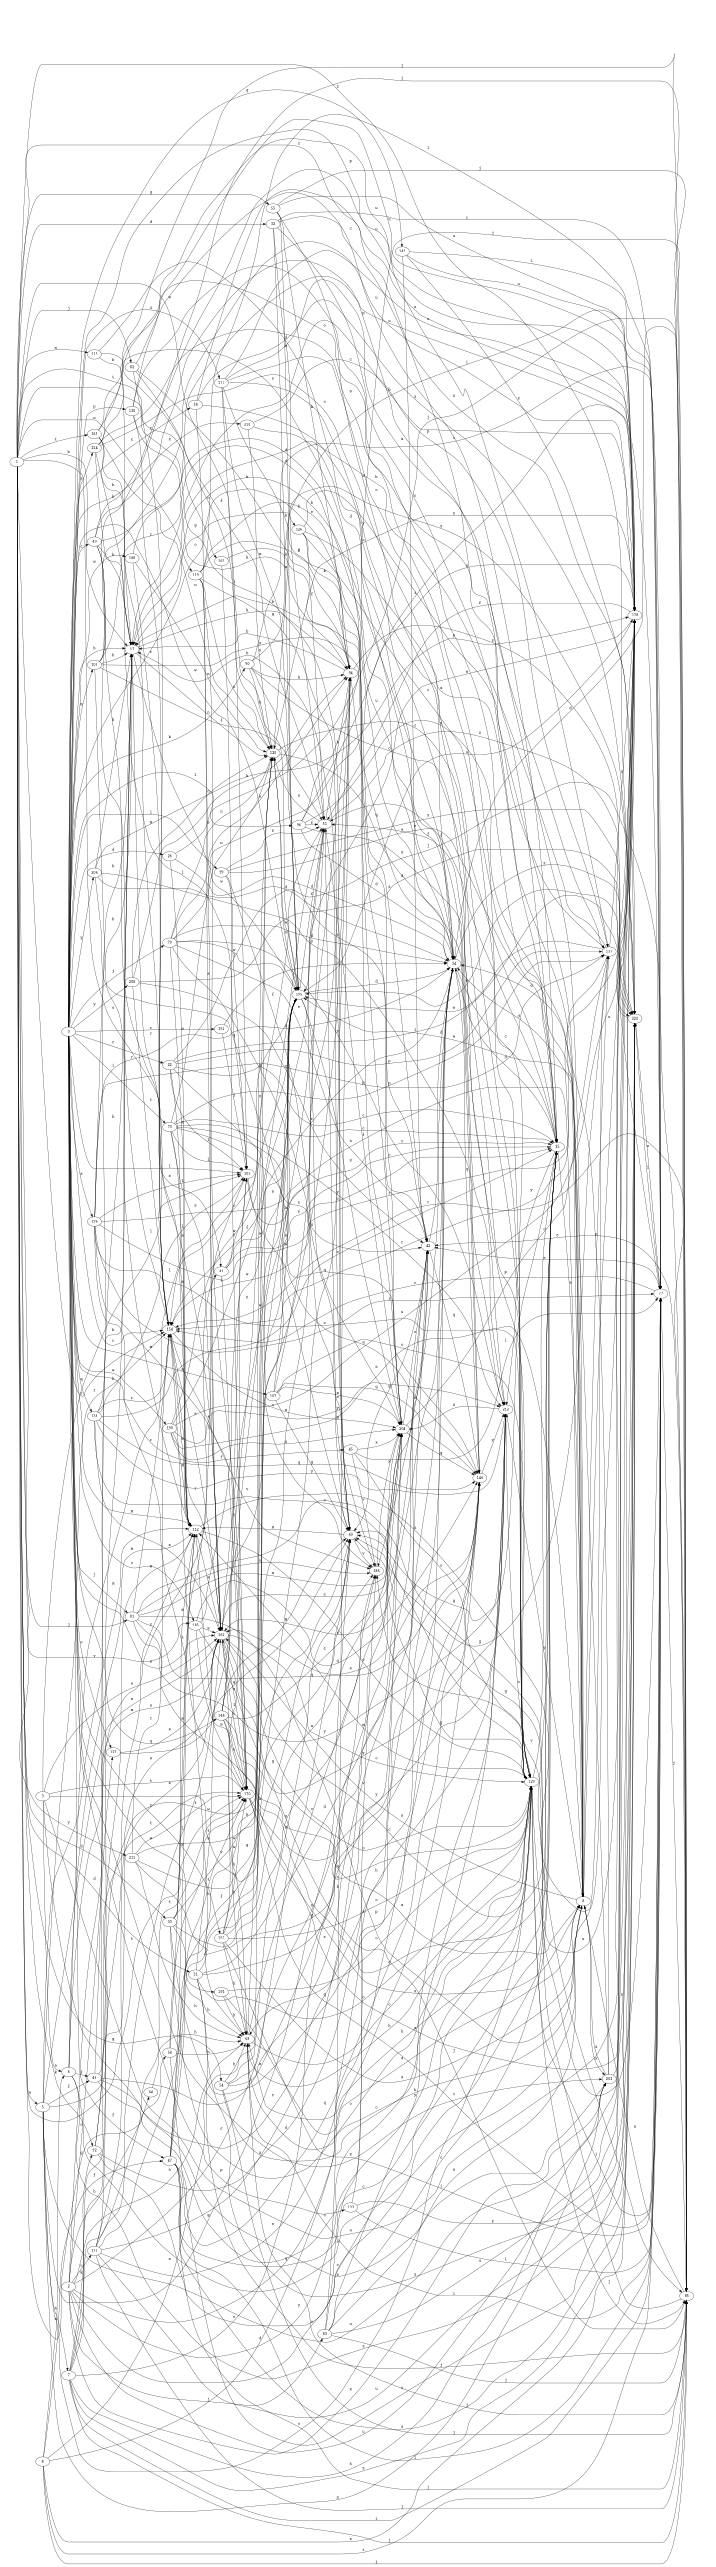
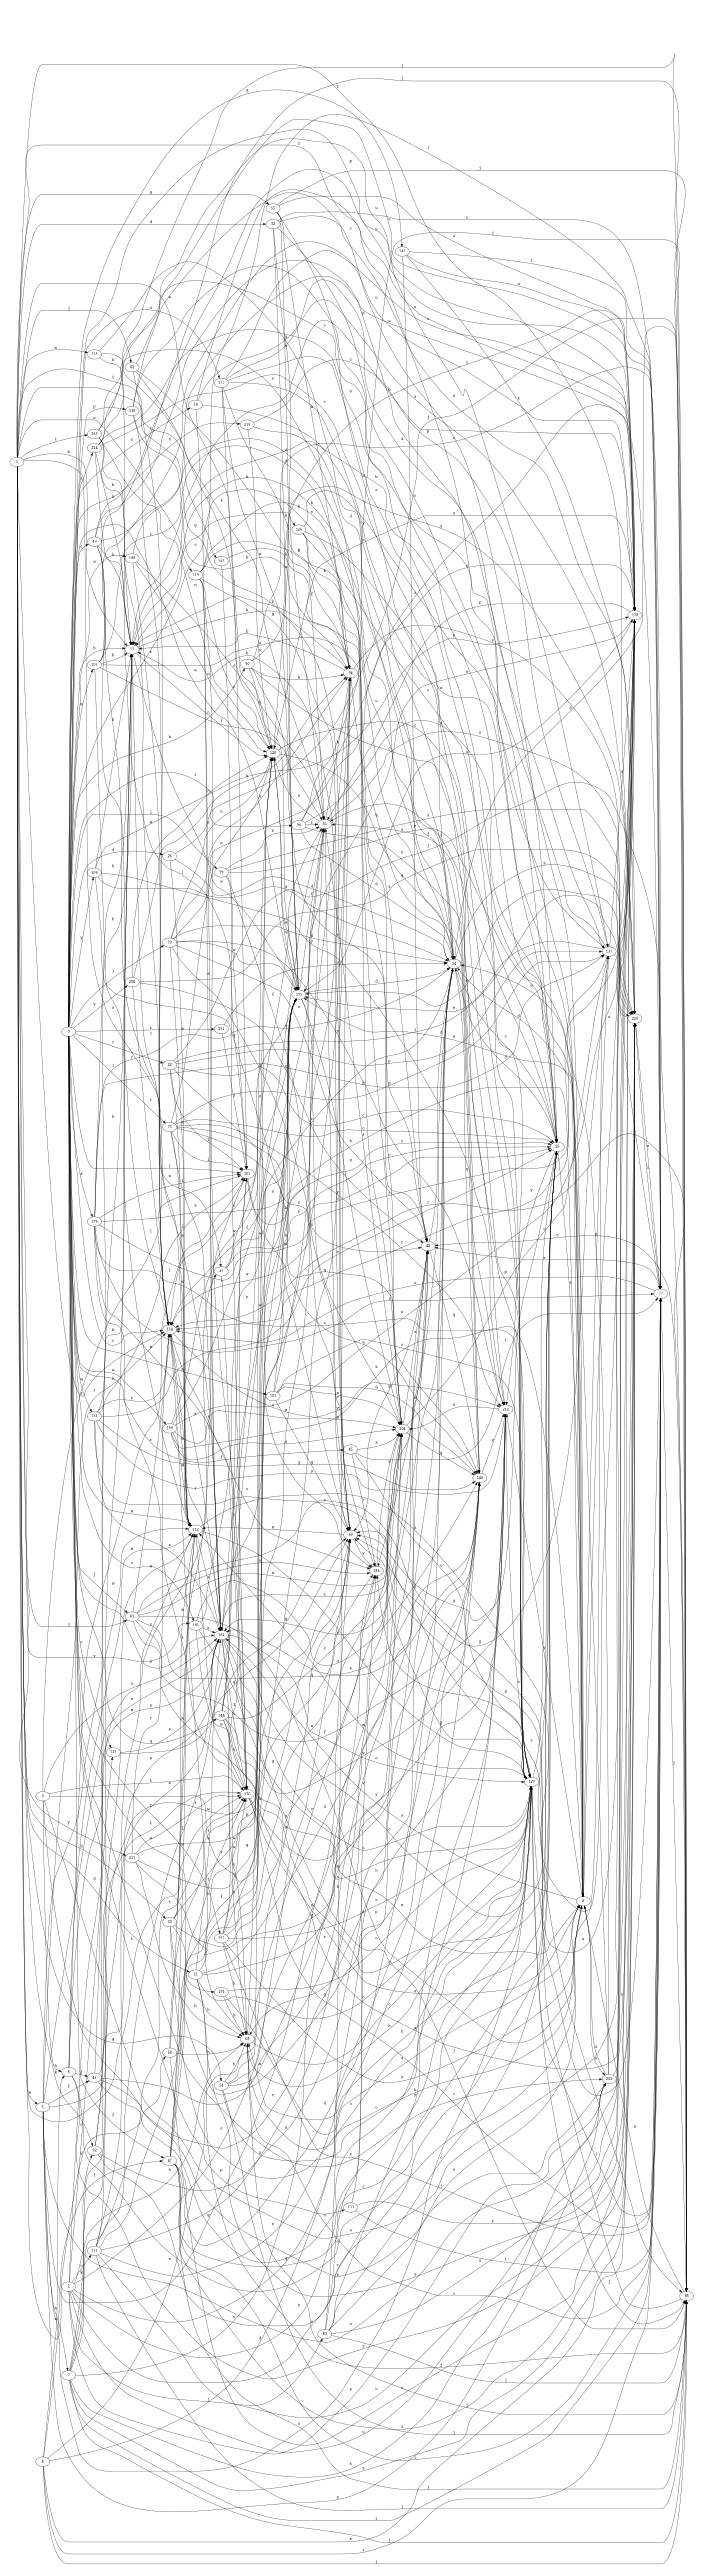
none -> (243, 681)
(237, 1712) -> none
(151, 2092) -> none
